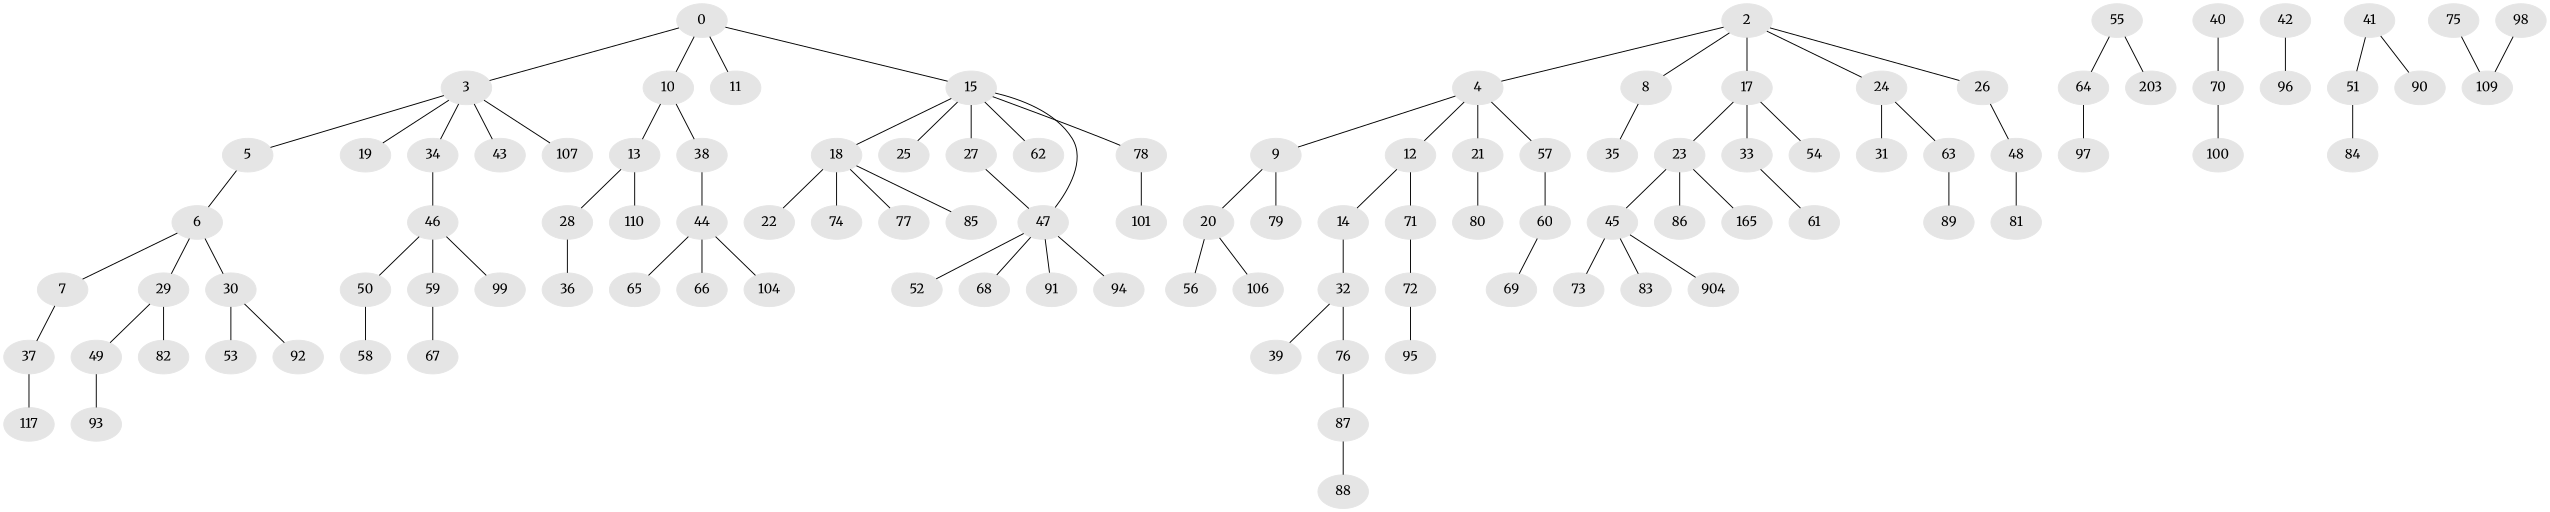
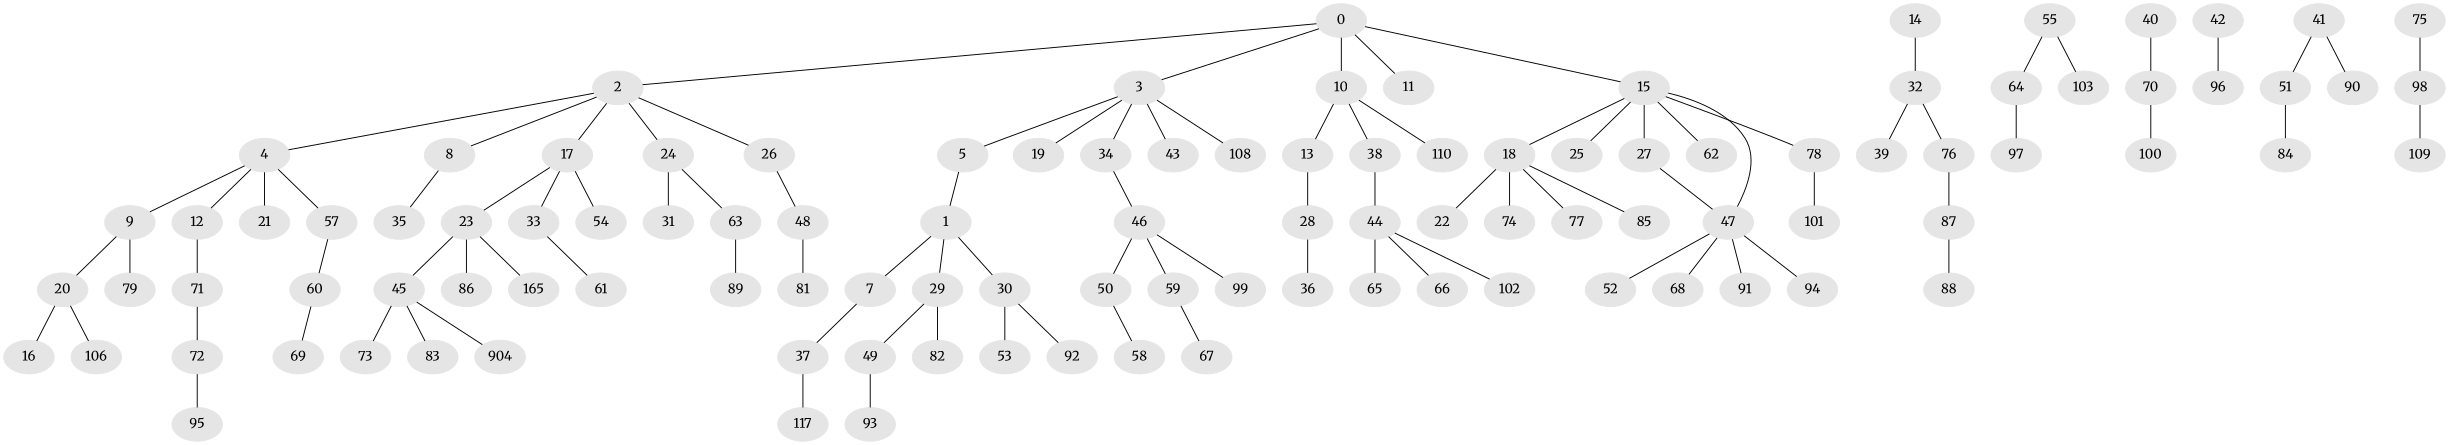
none -> (980, 54)
(2470, 54) -> (2420, 54)
(2151, 88) -> (2083, 88)
(567, 155) -> (1240, 155)
(635, 189) -> (1392, 122)
(1377, 189) -> none
(197, 222) -> (946, 222)
(1478, 222) -> none
(769, 290) -> (1510, 290)
(1191, 290) -> (29, 357)
